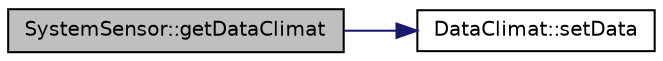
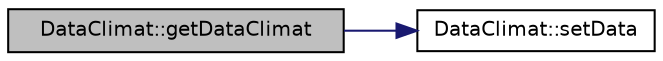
(176, 31) -> (176, 31)
